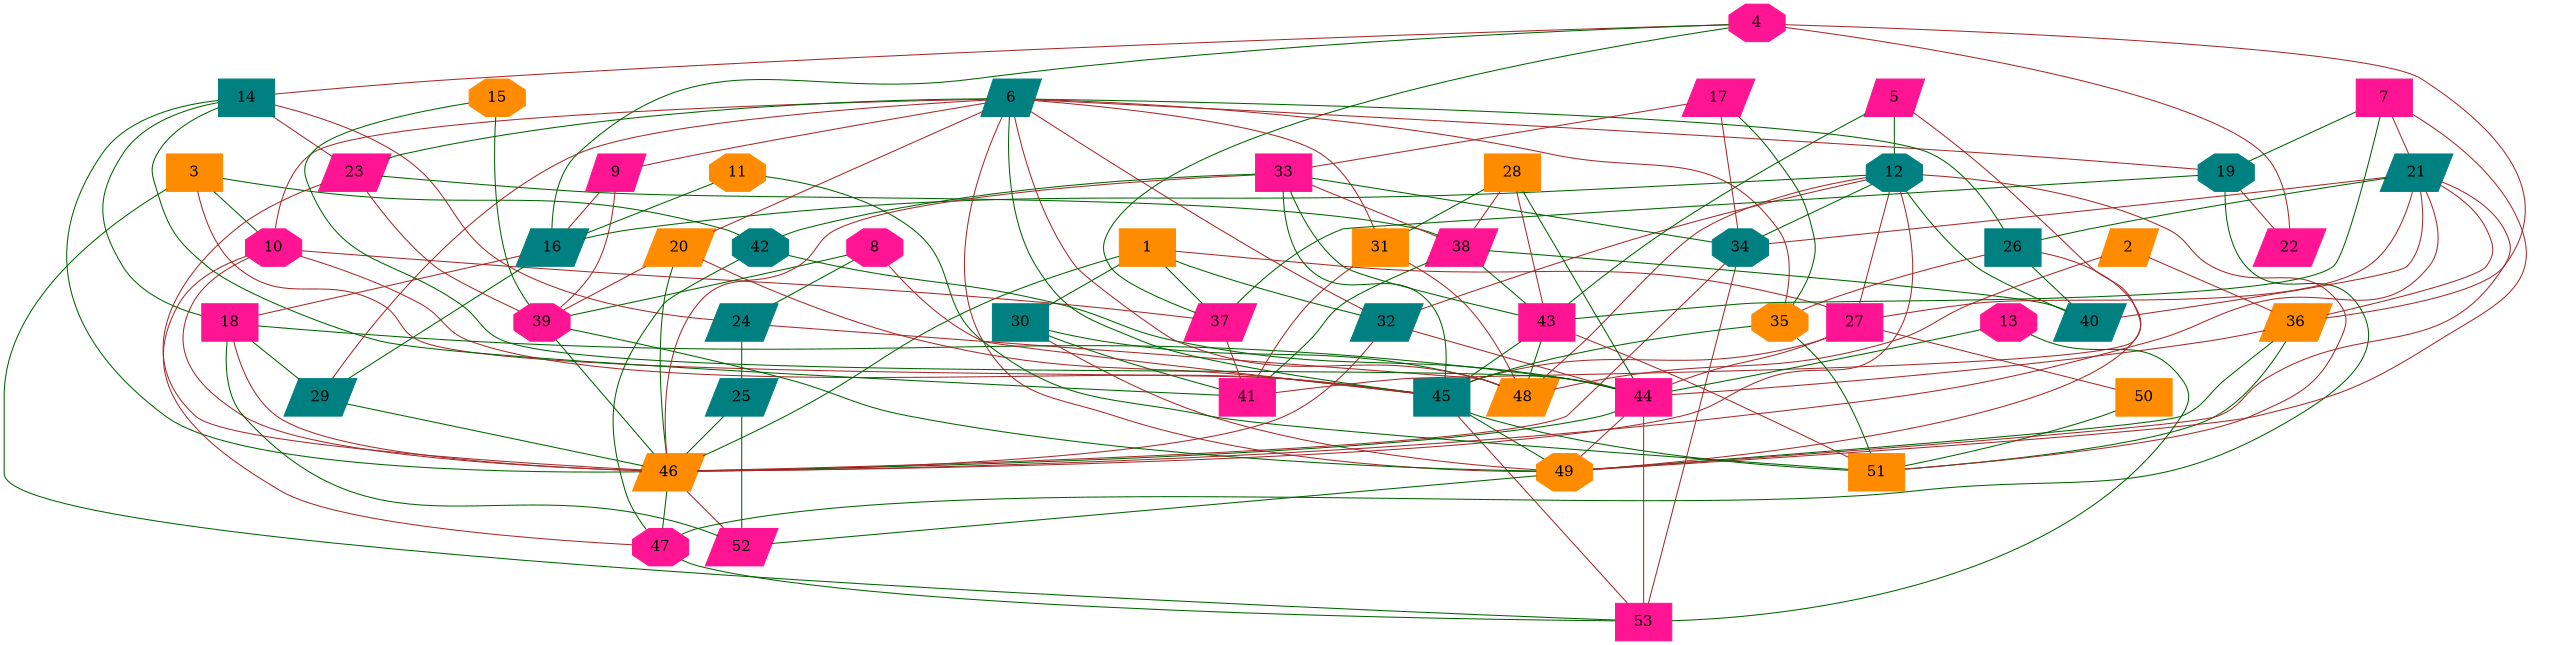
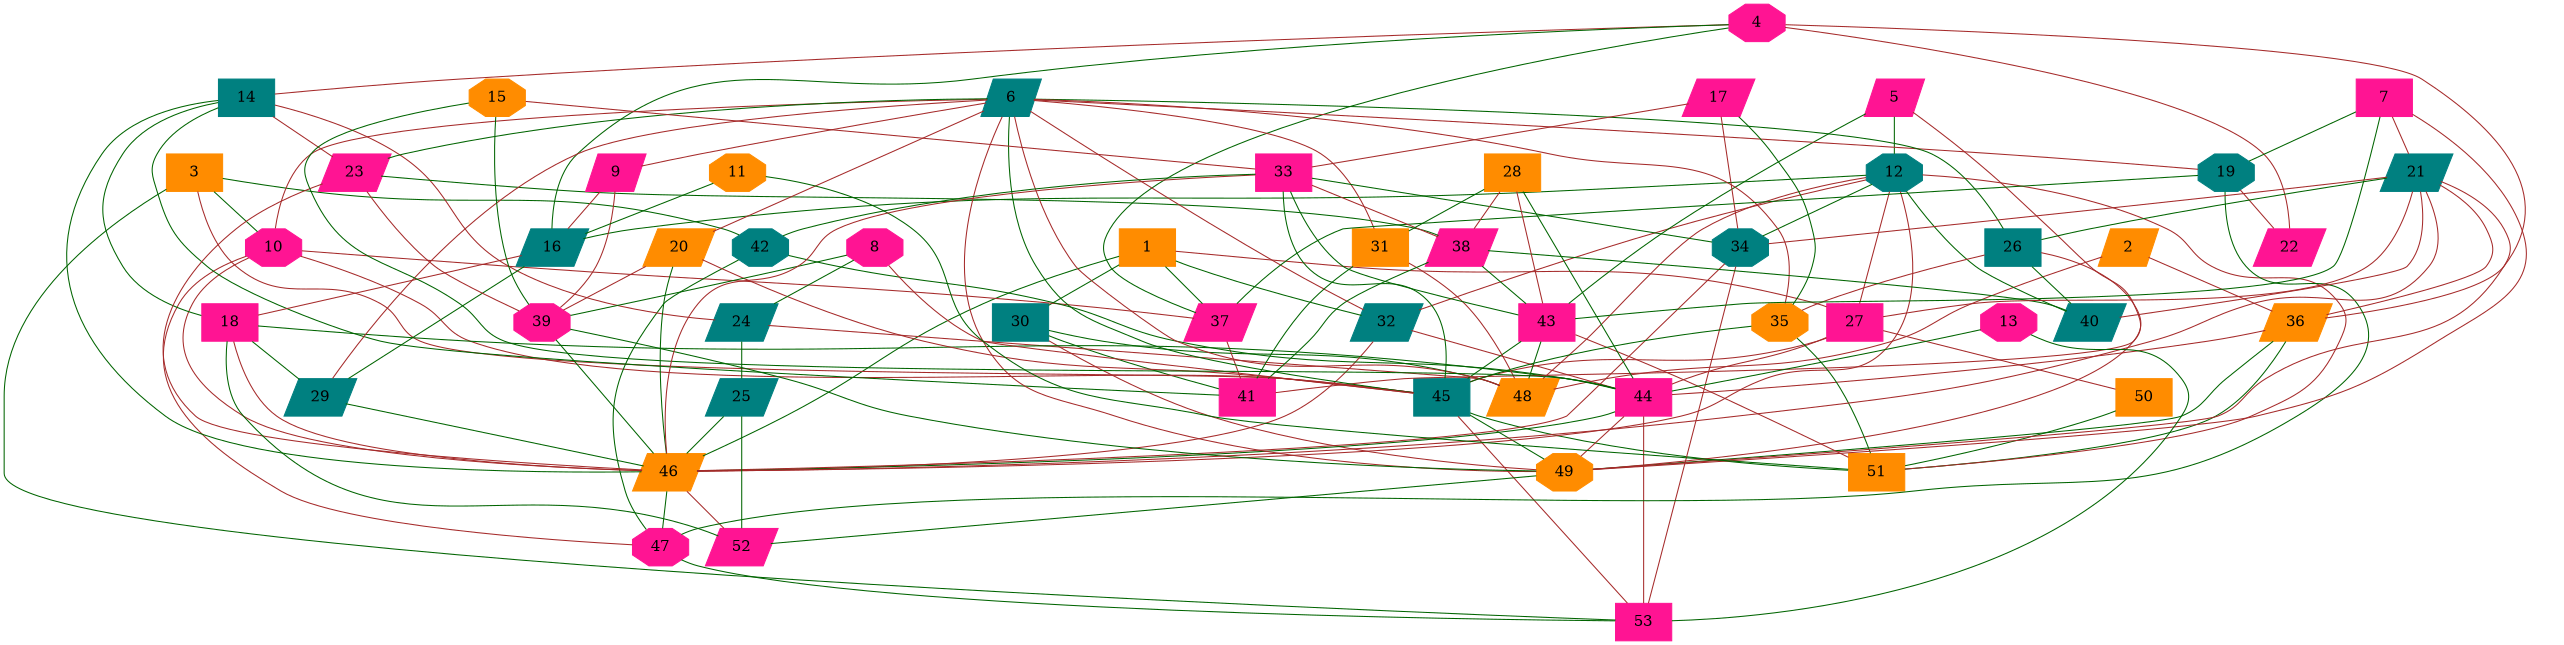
none -> (891, 135)
(1298, 316) -> (1298, 316)
